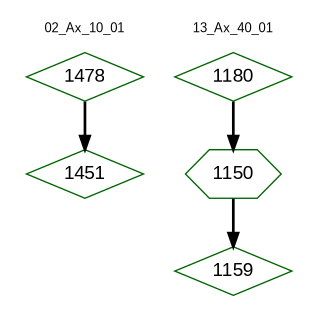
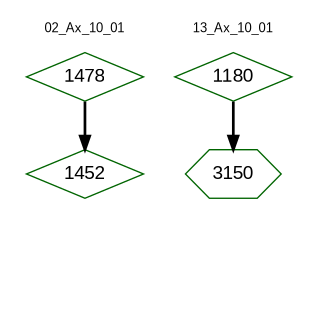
(233, 29) -> (233, 29)
(85, 174) -> (85, 174)
(233, 174) -> (233, 174)
(233, 271) -> none
